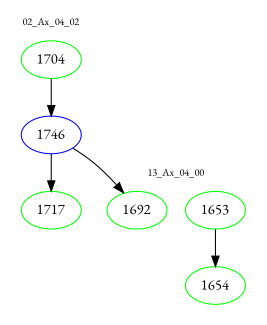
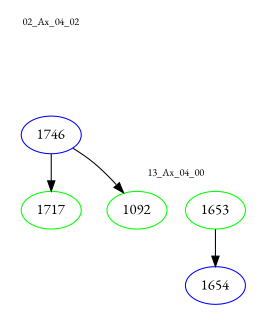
(51, 60) -> none
(137, 210) -> (137, 210)
(215, 286) -> (215, 286)
